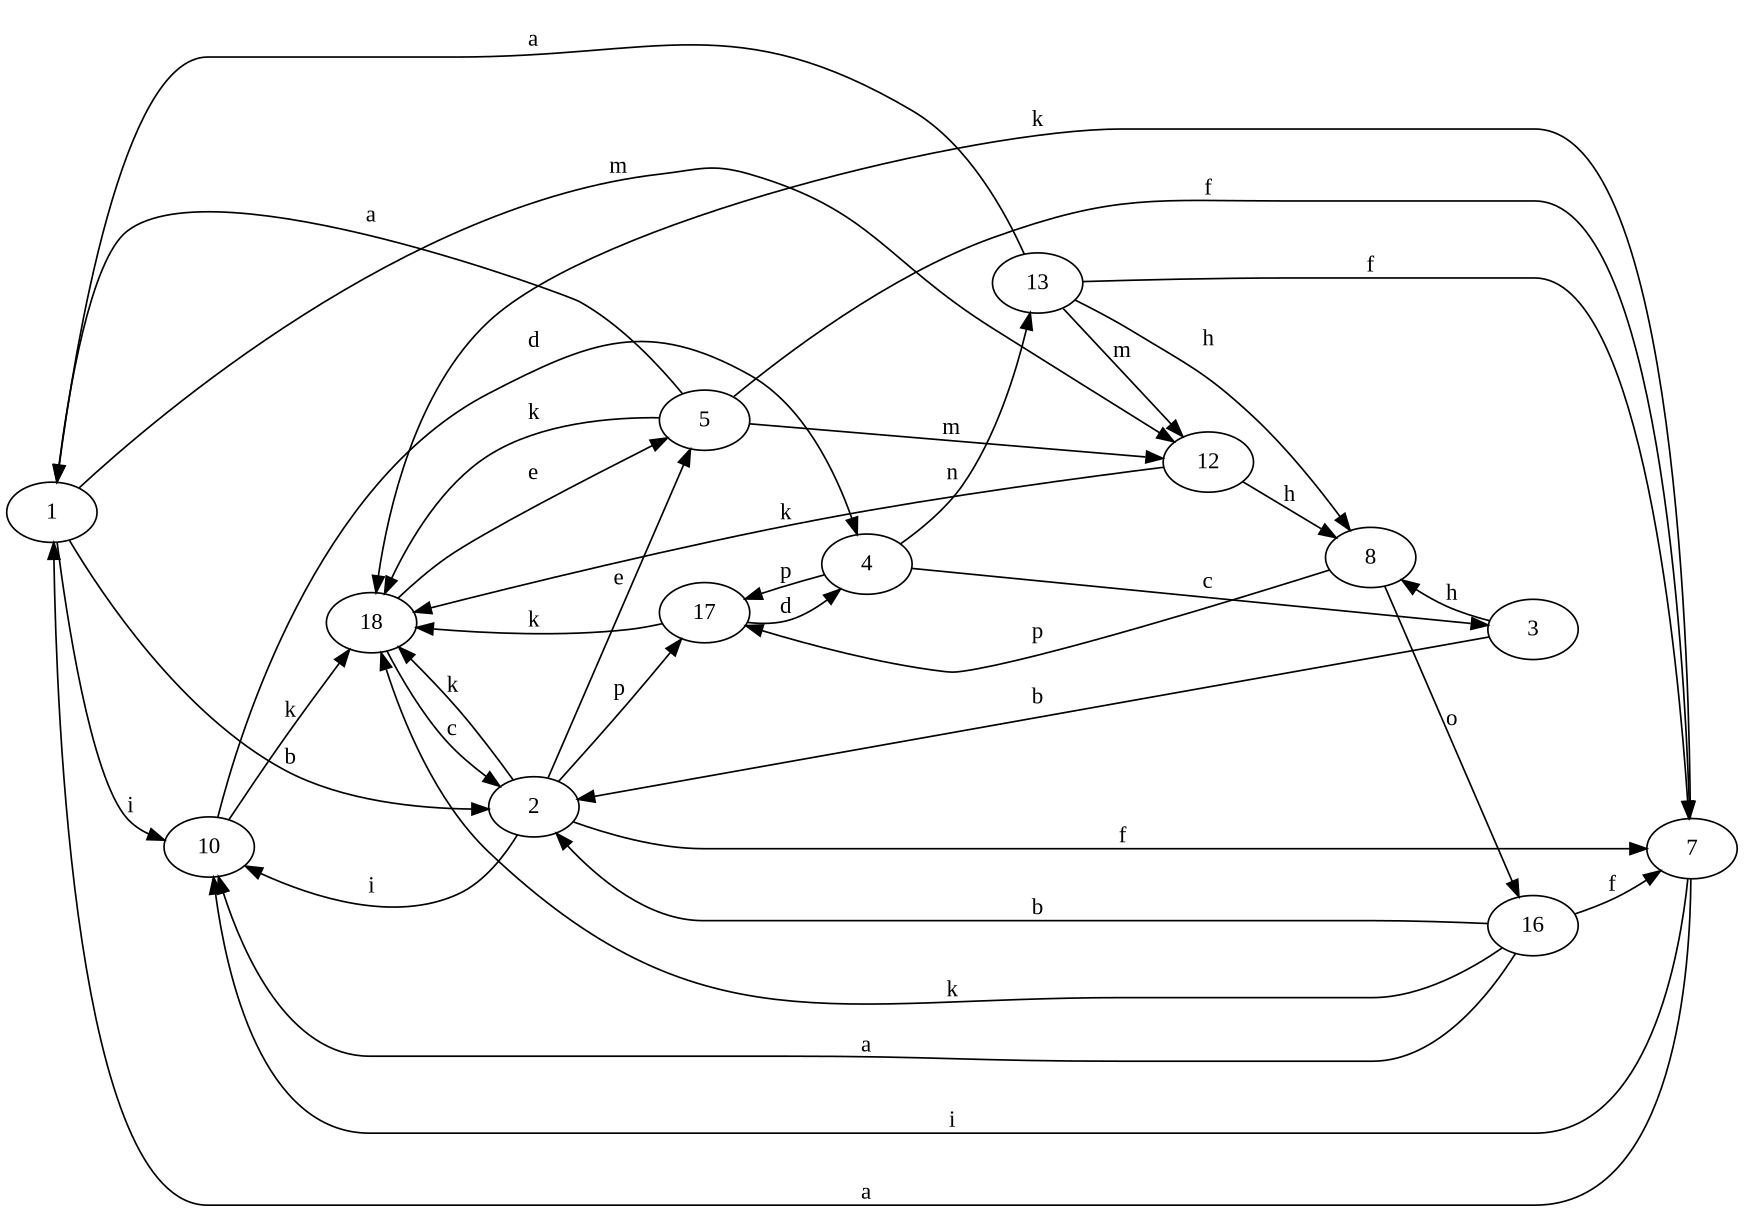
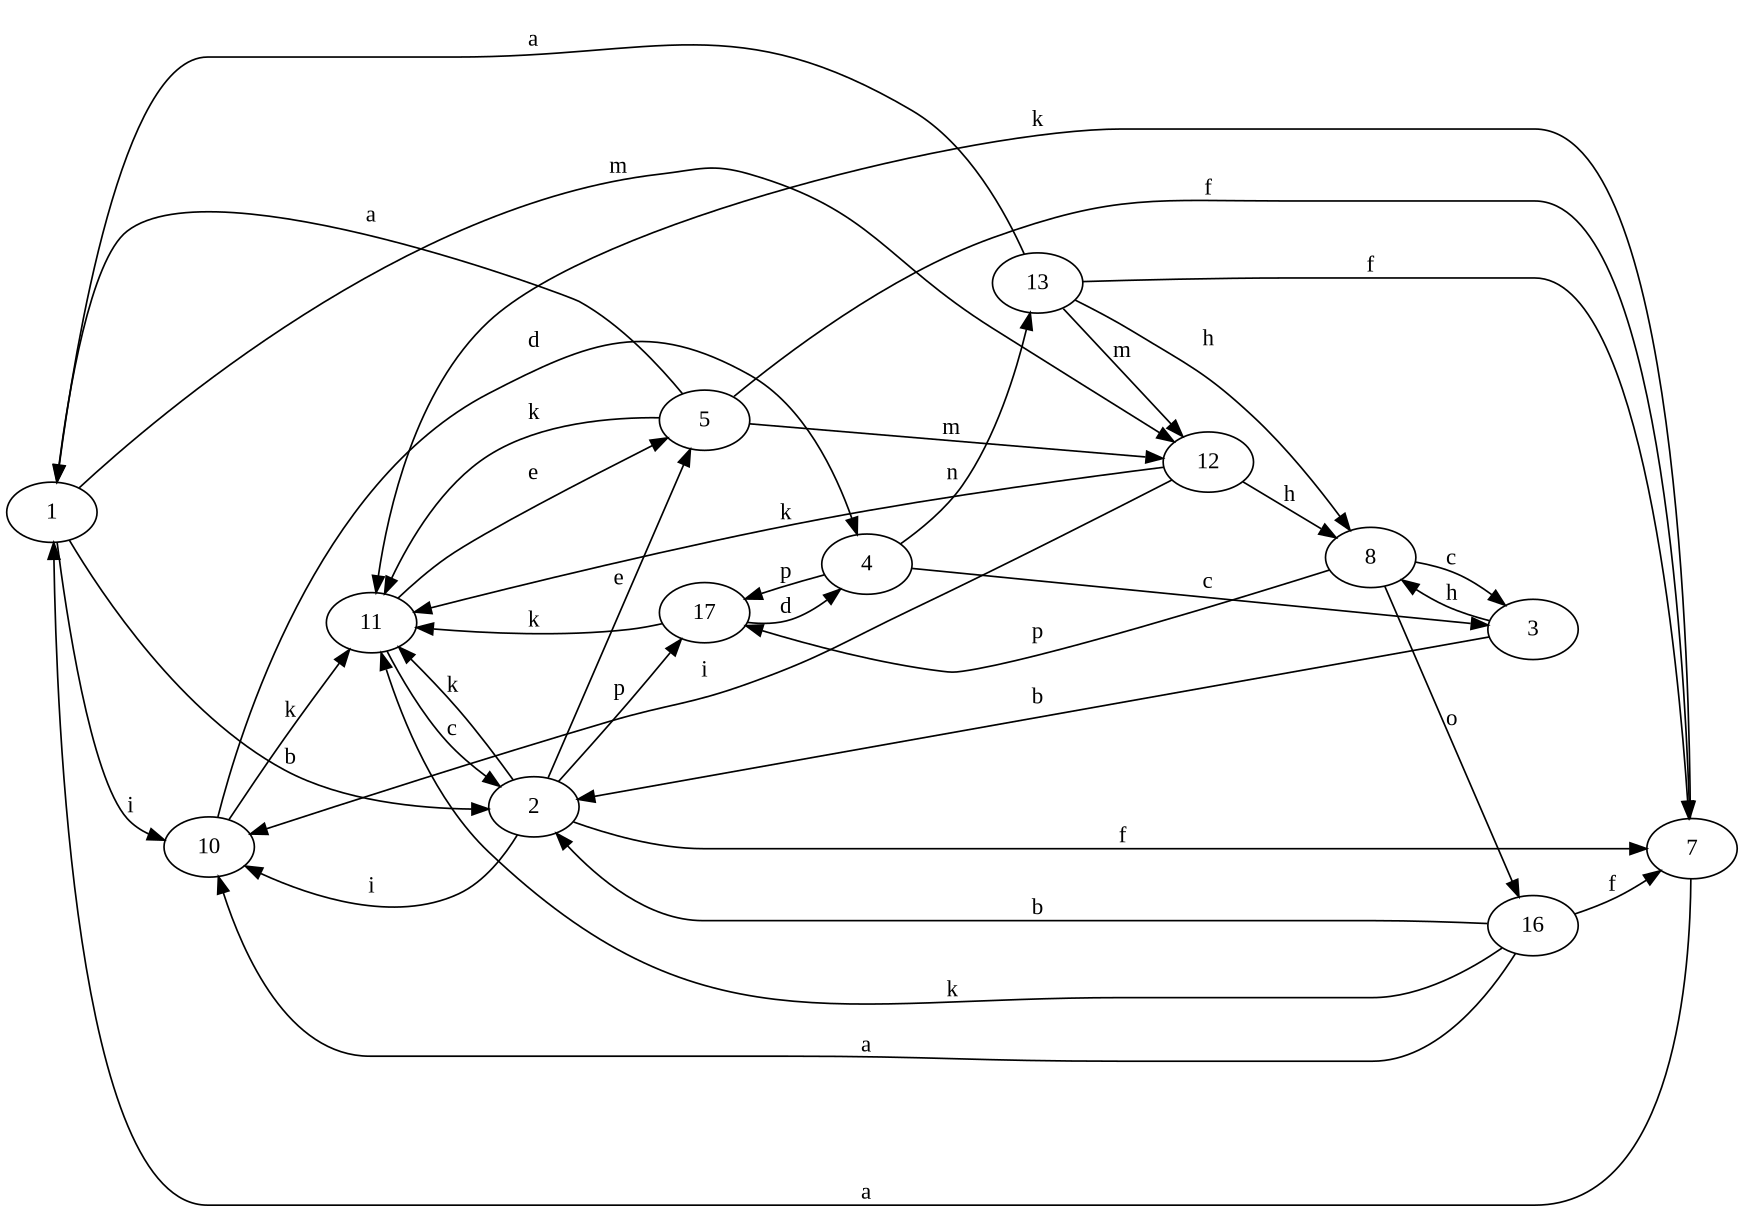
none -> (1456, 573)
(372, 623) -> (372, 623)
(959, 1133) -> (733, 689)
